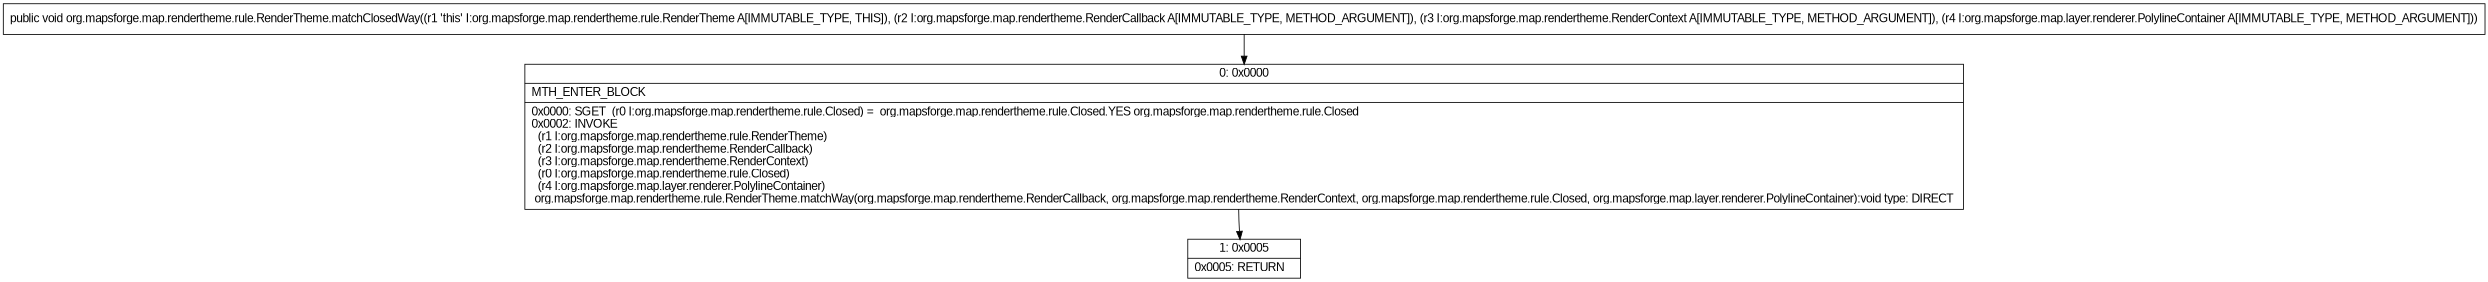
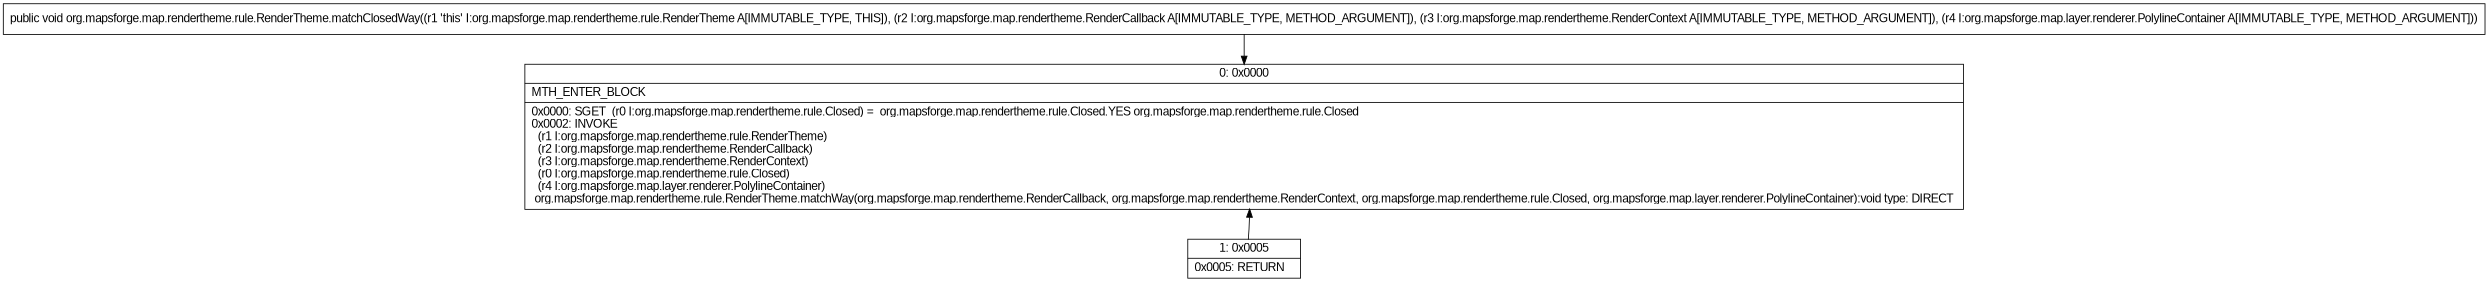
(1239, 220) -> (1249, 228)
